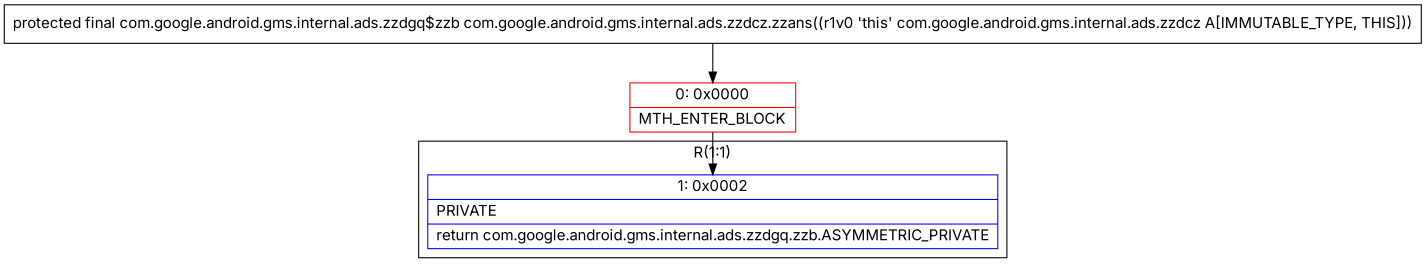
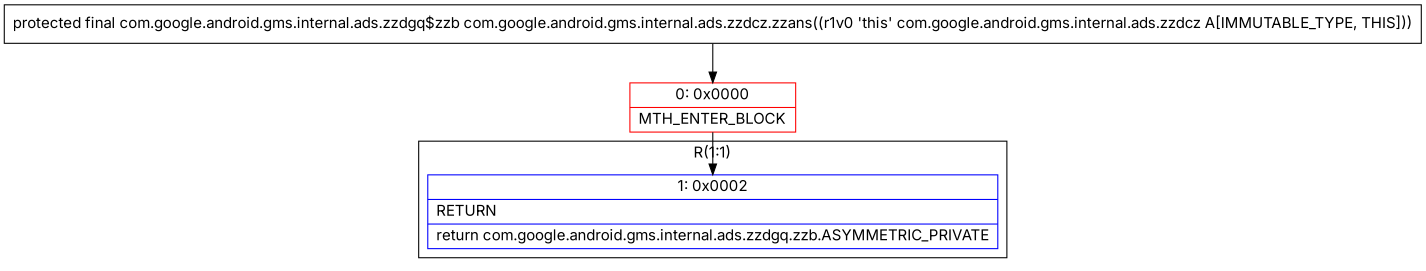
(467, 211) -> (467, 211)
